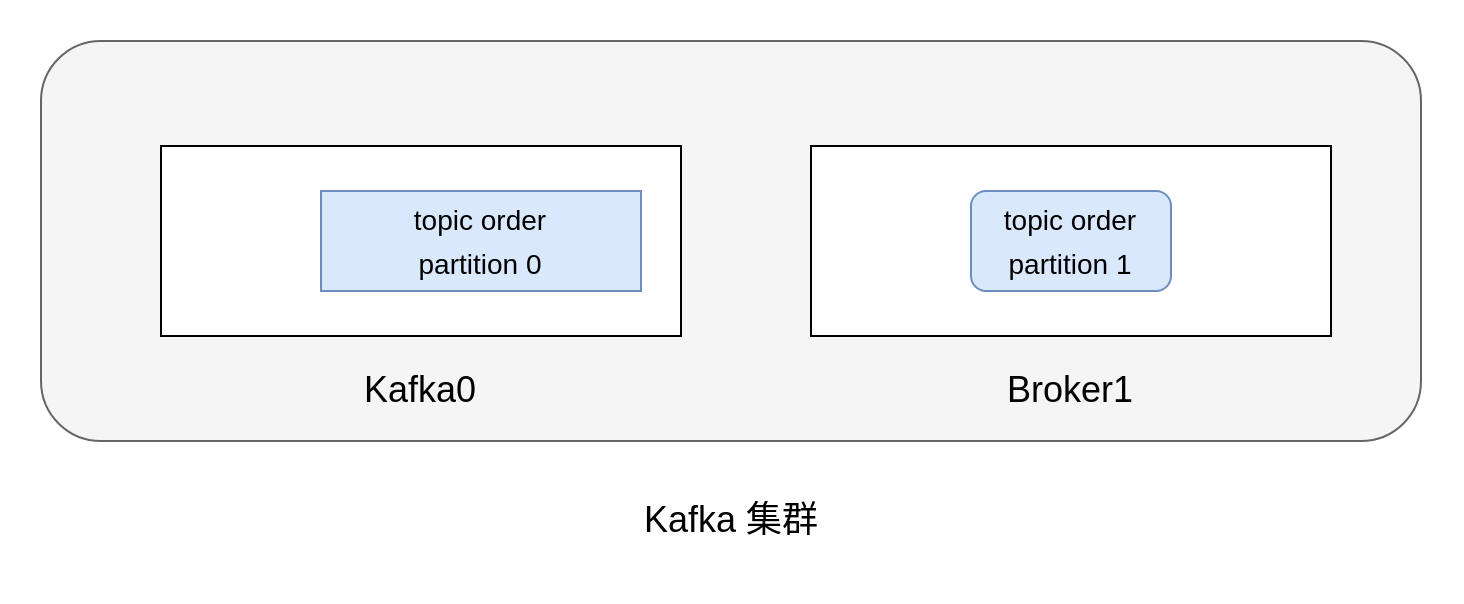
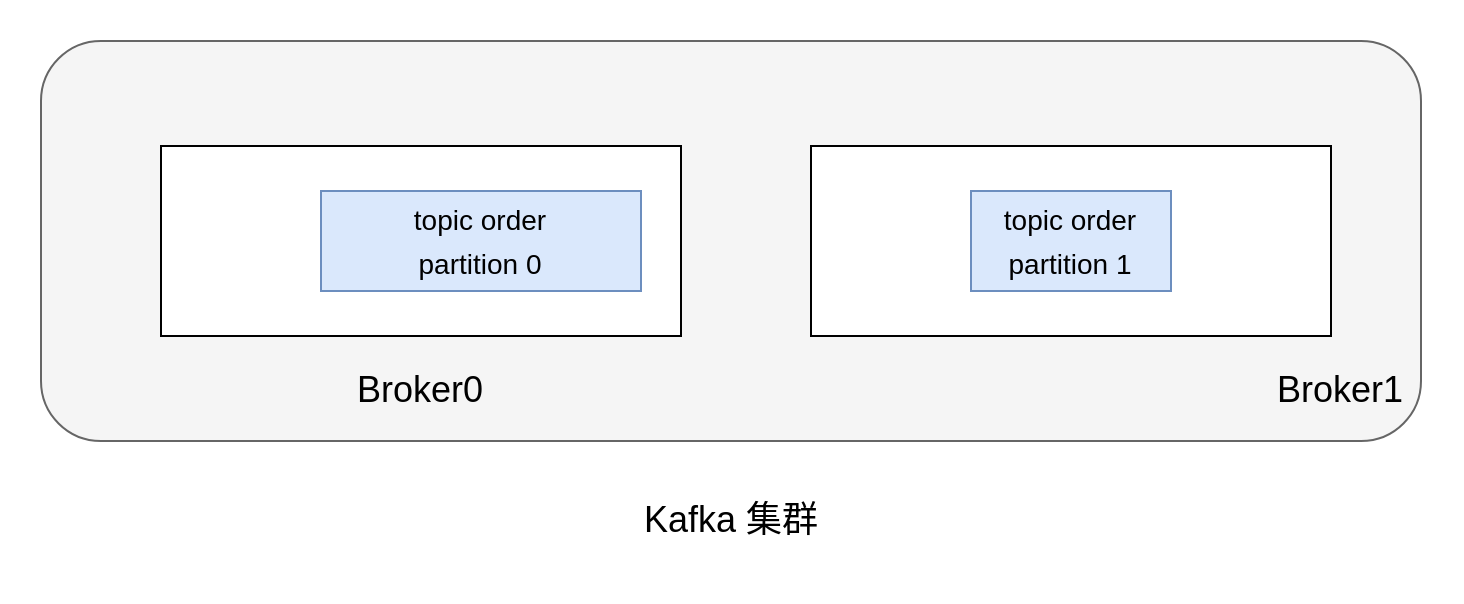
(1071, 241) -> (1071, 241)
(421, 391) -> (421, 391)
(1071, 391) -> (1341, 391)
